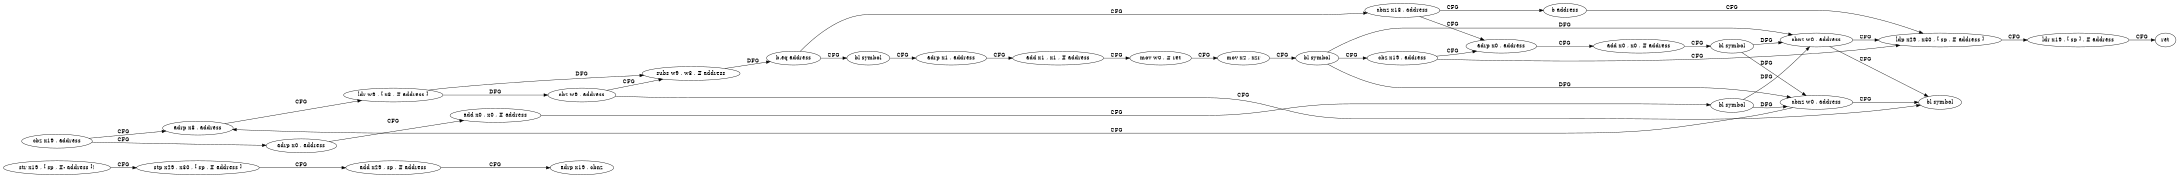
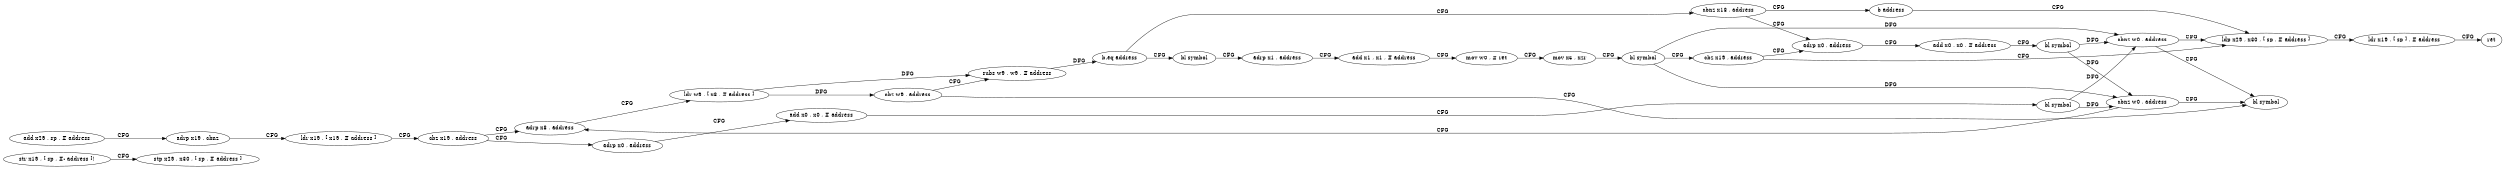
(1244, 58) -> (1570, 58)
(691, 73) -> (1017, 73)
none -> (339, 138)
(301, 168) -> none
